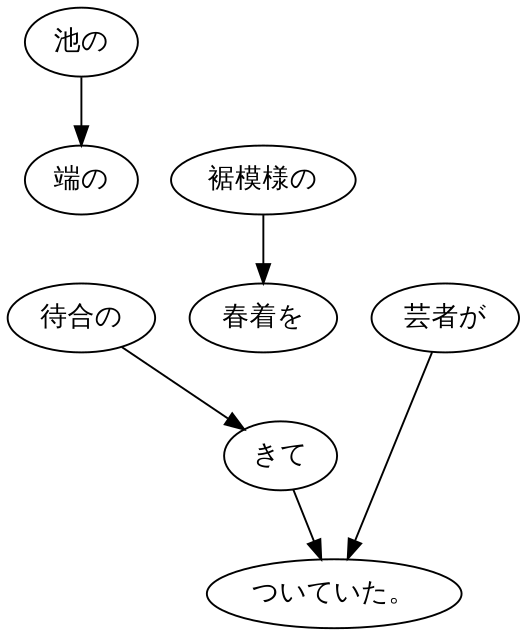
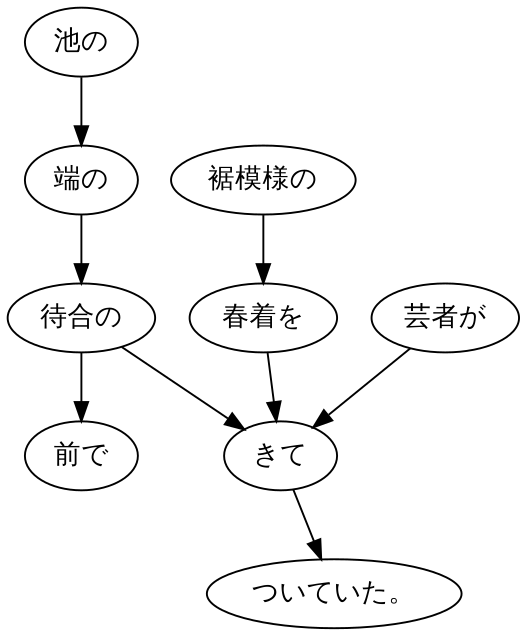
none -> (81, 240)
none -> (271, 377)
(394, 446) -> (370, 382)
none -> (81, 456)
